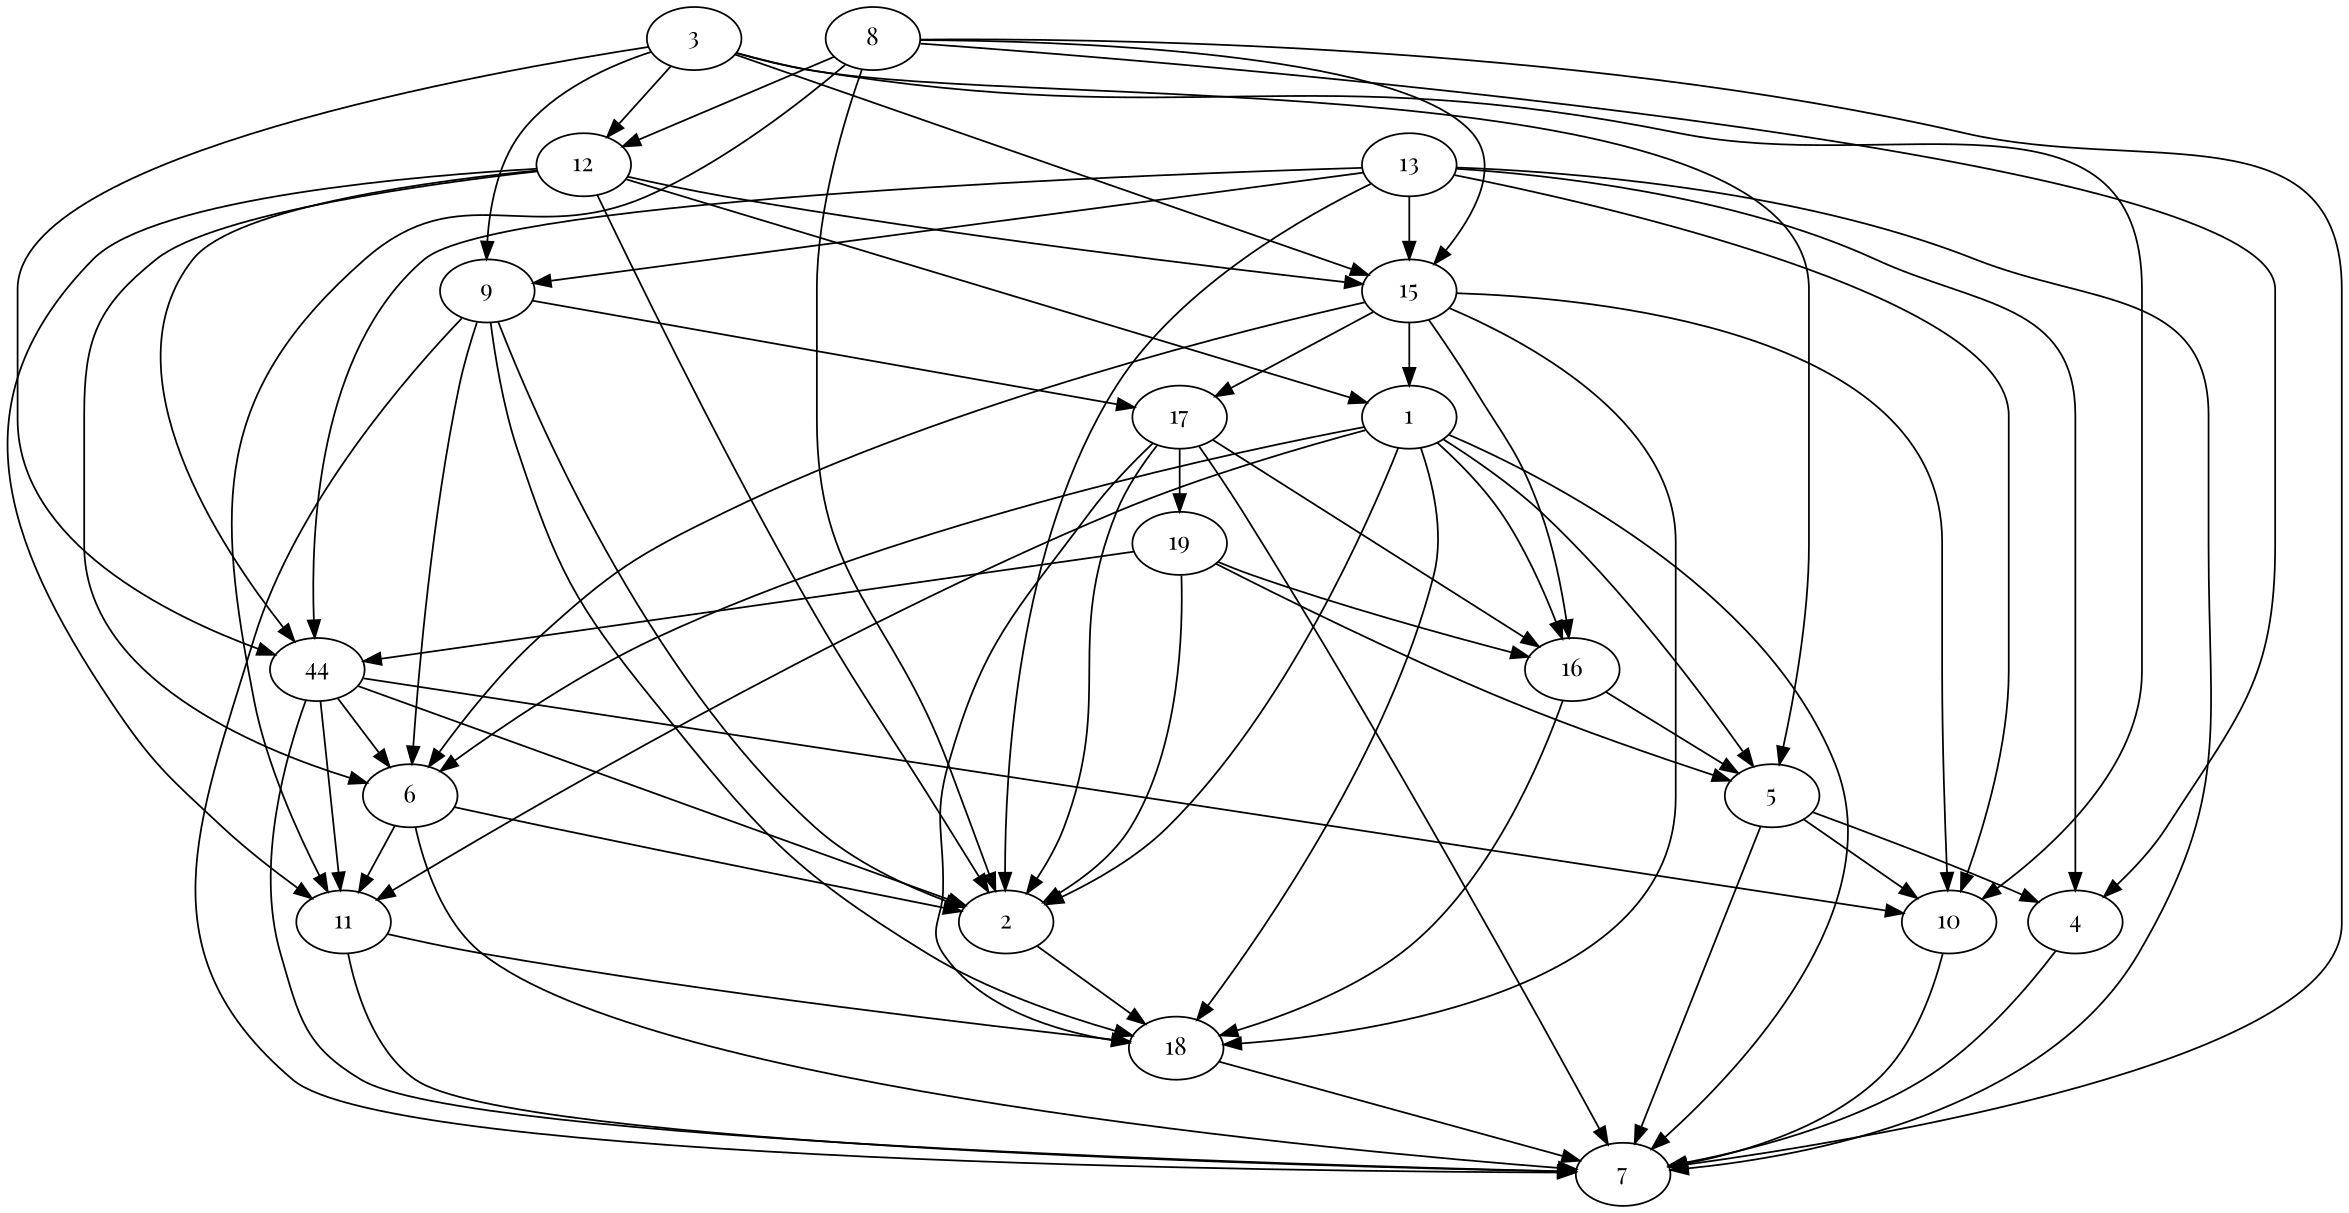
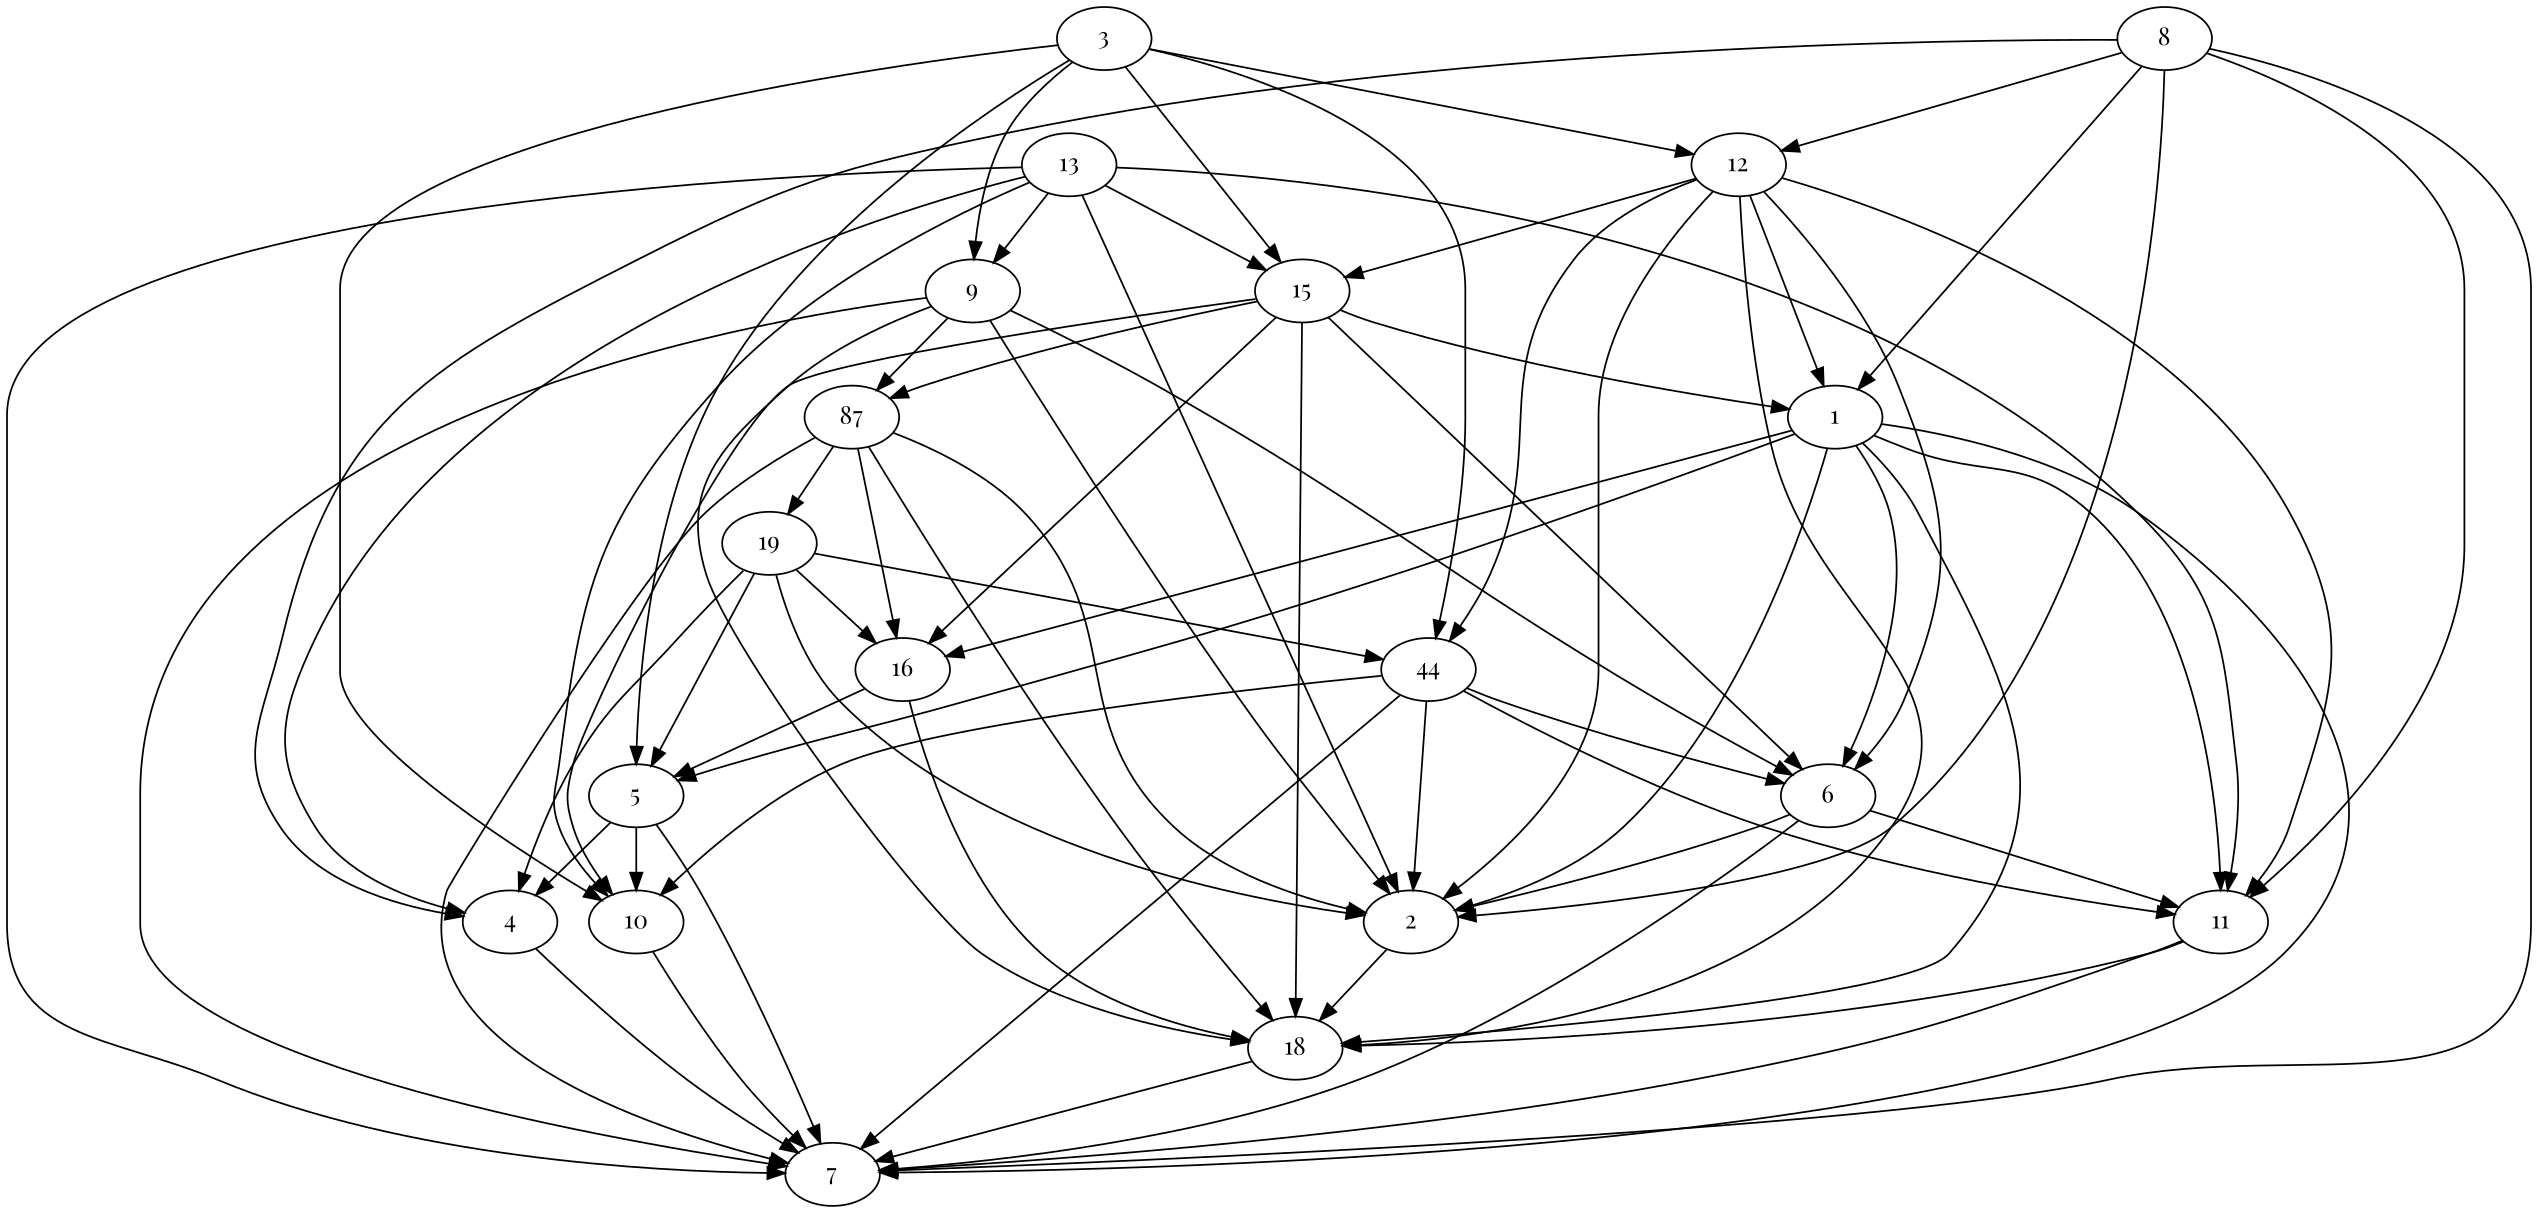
(1251, 60) -> (2006, 221)
(663, 210) -> (1840, 321)
(1180, 417) -> (852, 417)
none -> (613, 708)
none -> (1911, 788)
